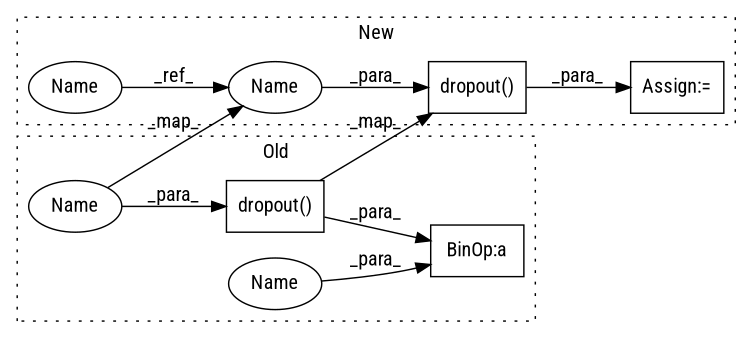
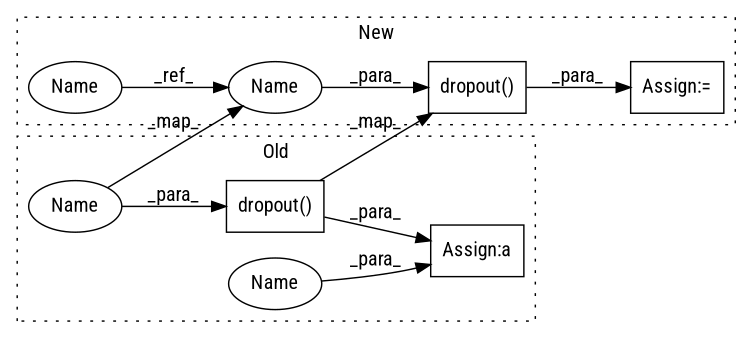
(477, 251) -> (477, 251)
